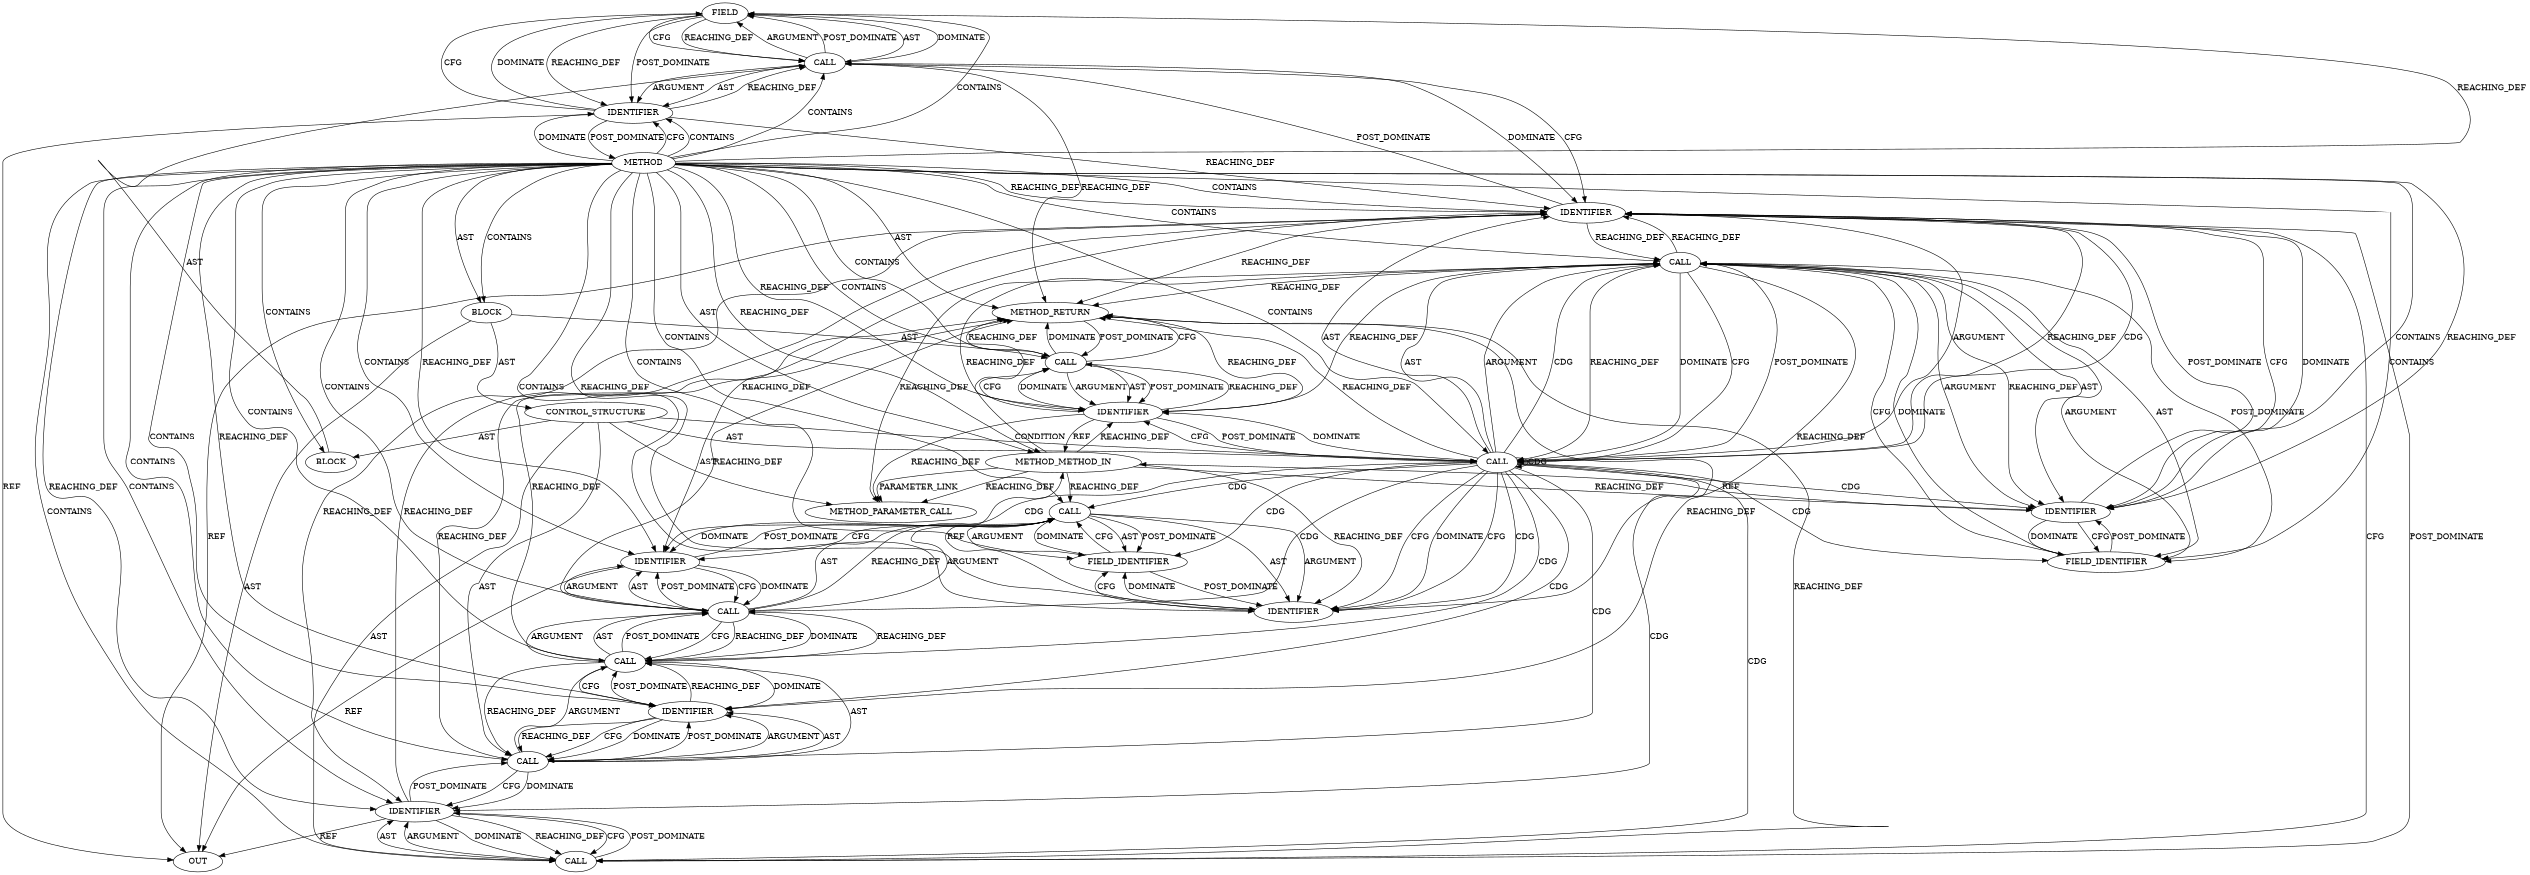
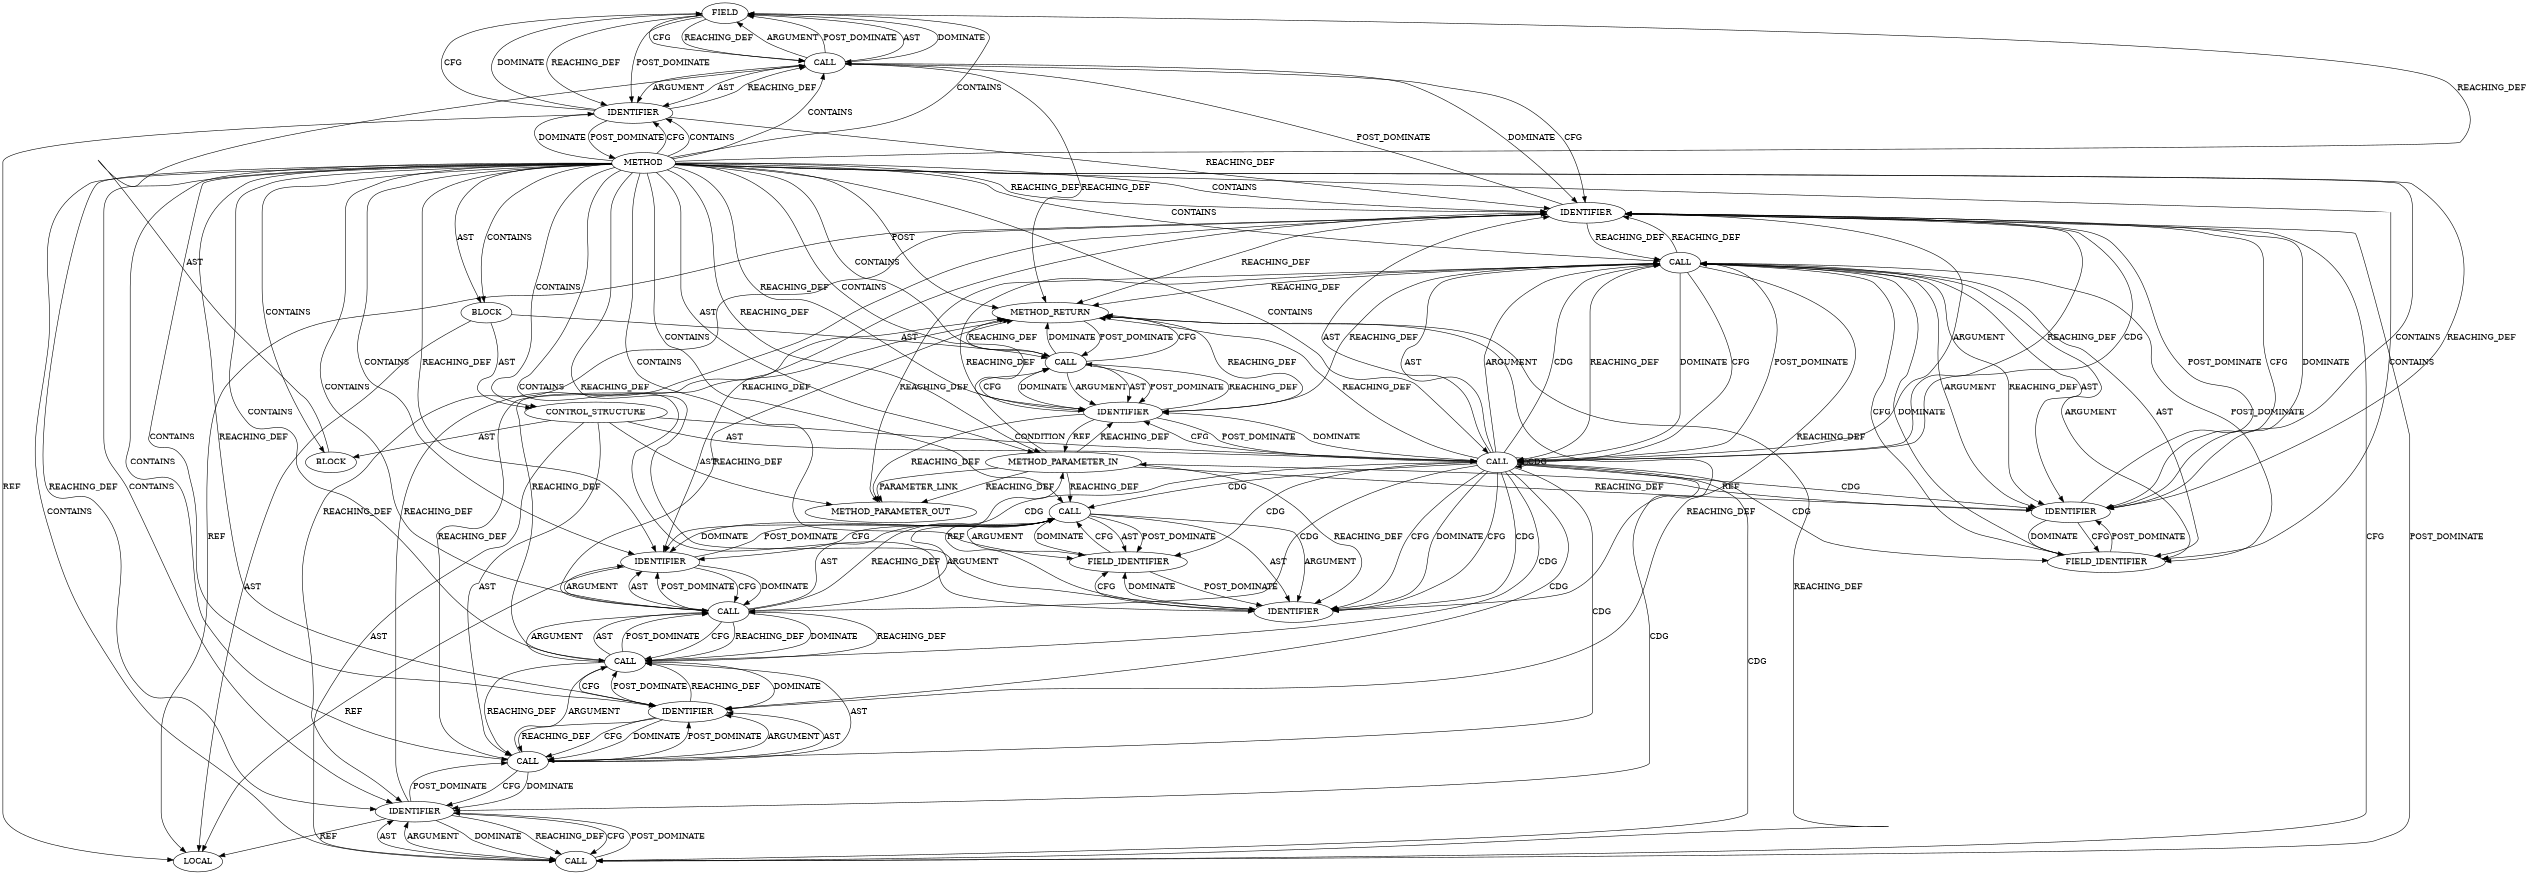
(903, 238) -> (903, 238)
none -> (535, 286)
(1063, 462) -> (1063, 462)
(891, 512) -> (891, 512)
(198, 862) -> (198, 862)
